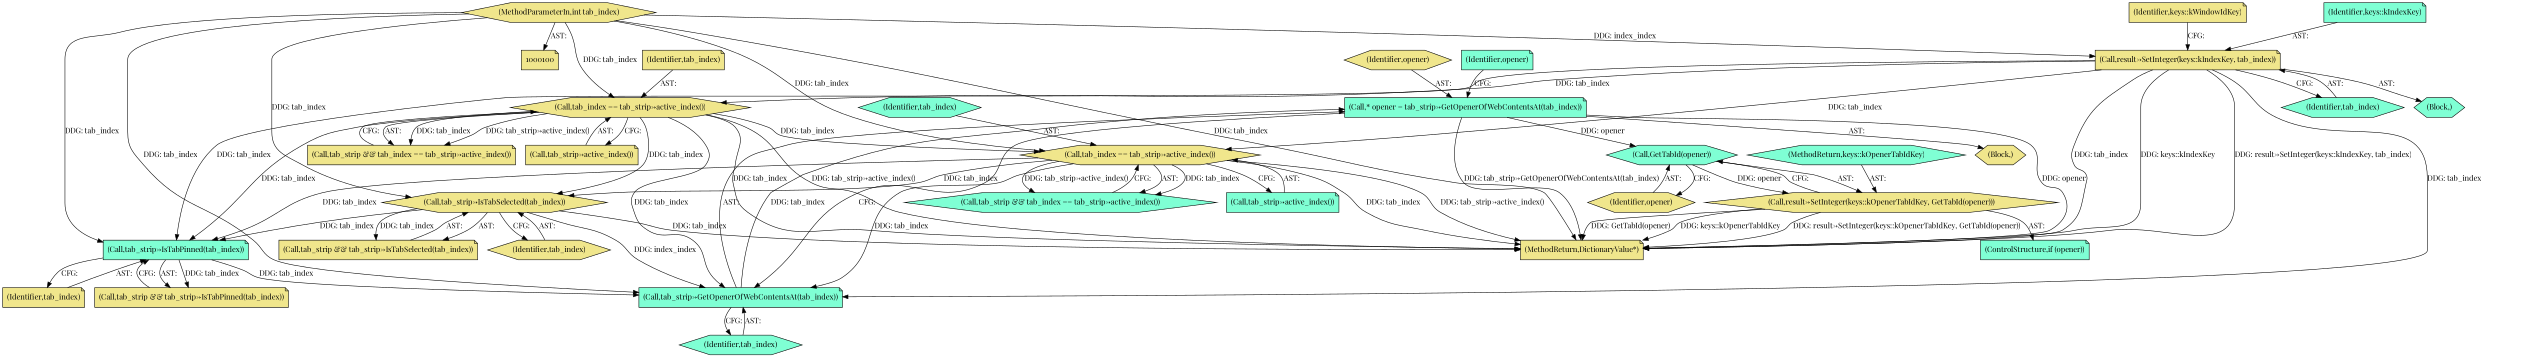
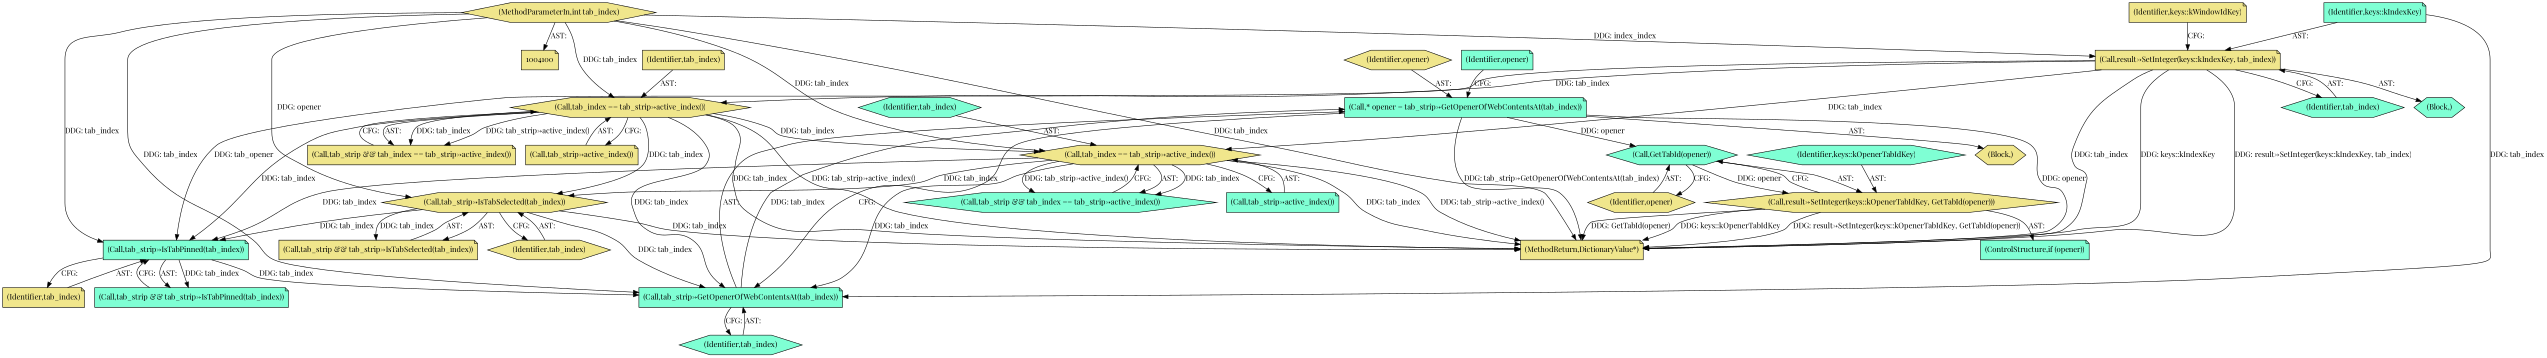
(540, 60) -> (540, 60)
(299, 108) -> (299, 108)
(244, 155) -> (244, 155)
(1856, 155) -> (1856, 155)
(665, 250) -> (665, 250)
(1805, 288) -> (1812, 289)
(192, 297) -> (192, 297)
